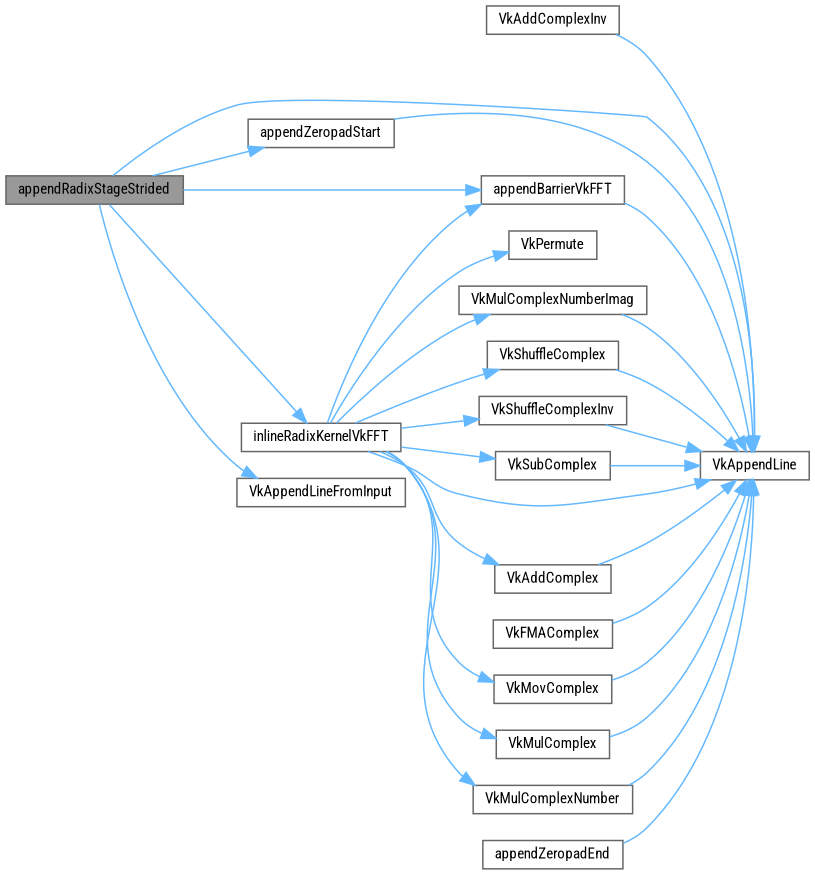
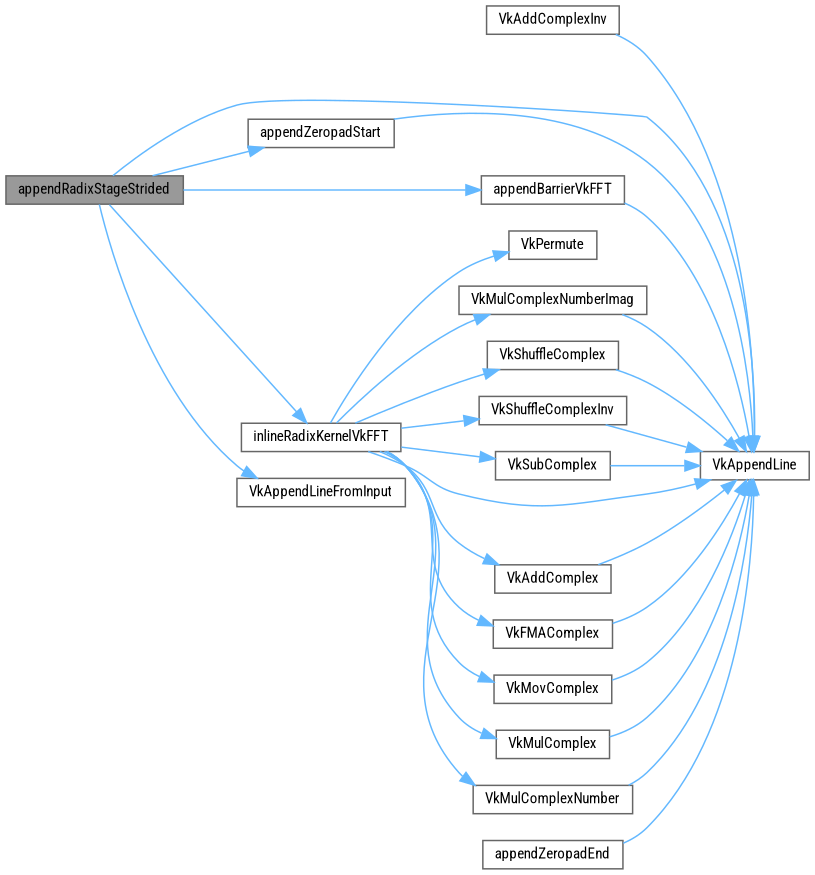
(382, 307) -> (432, 536)
